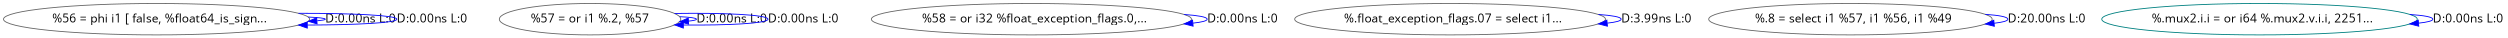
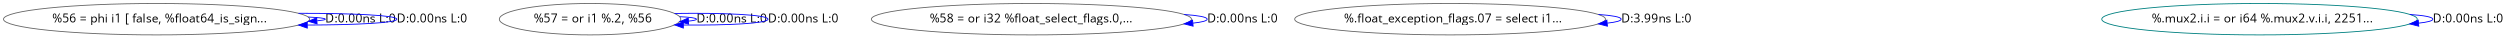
(590, 19) -> (590, 19)
(1031, 19) -> (1031, 19)
(1850, 19) -> none
